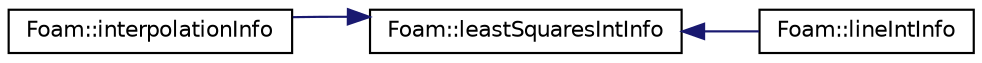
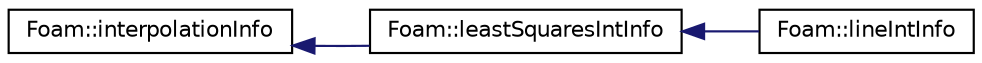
(320, 17) -> (342, 46)
